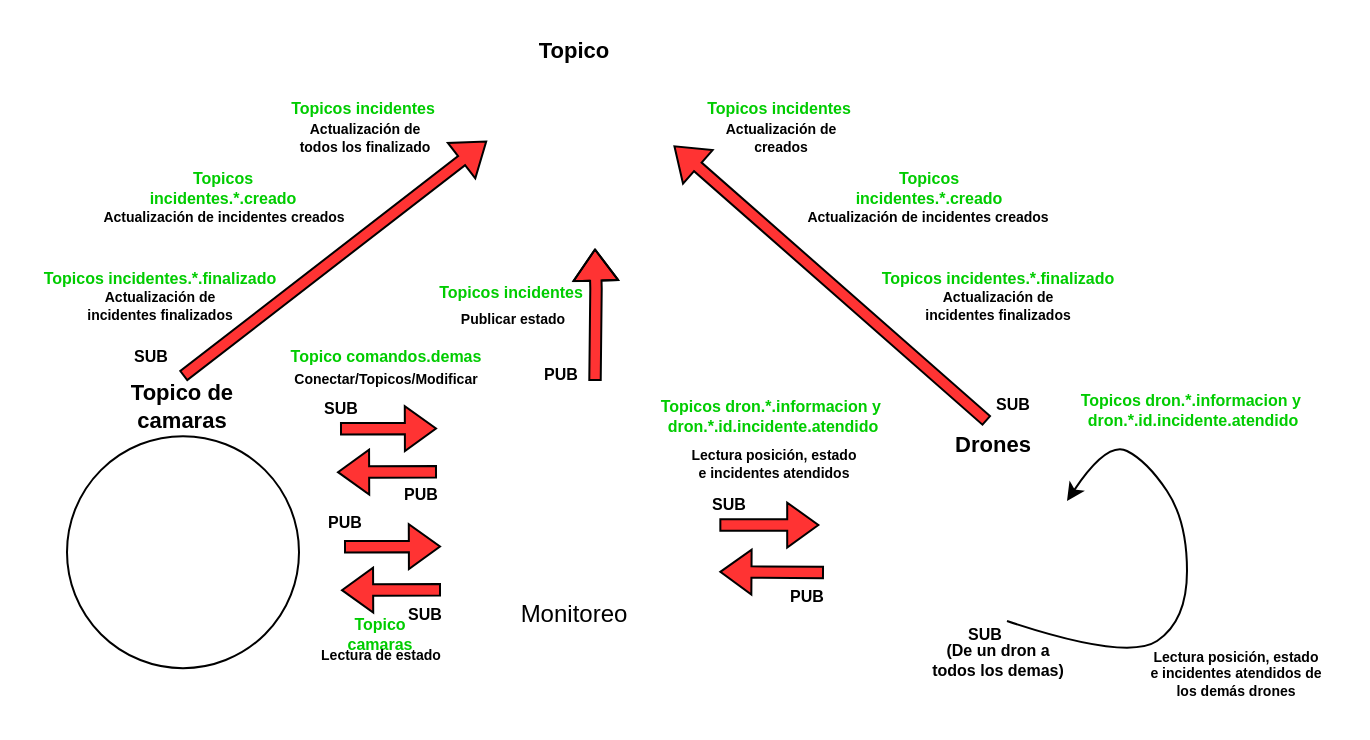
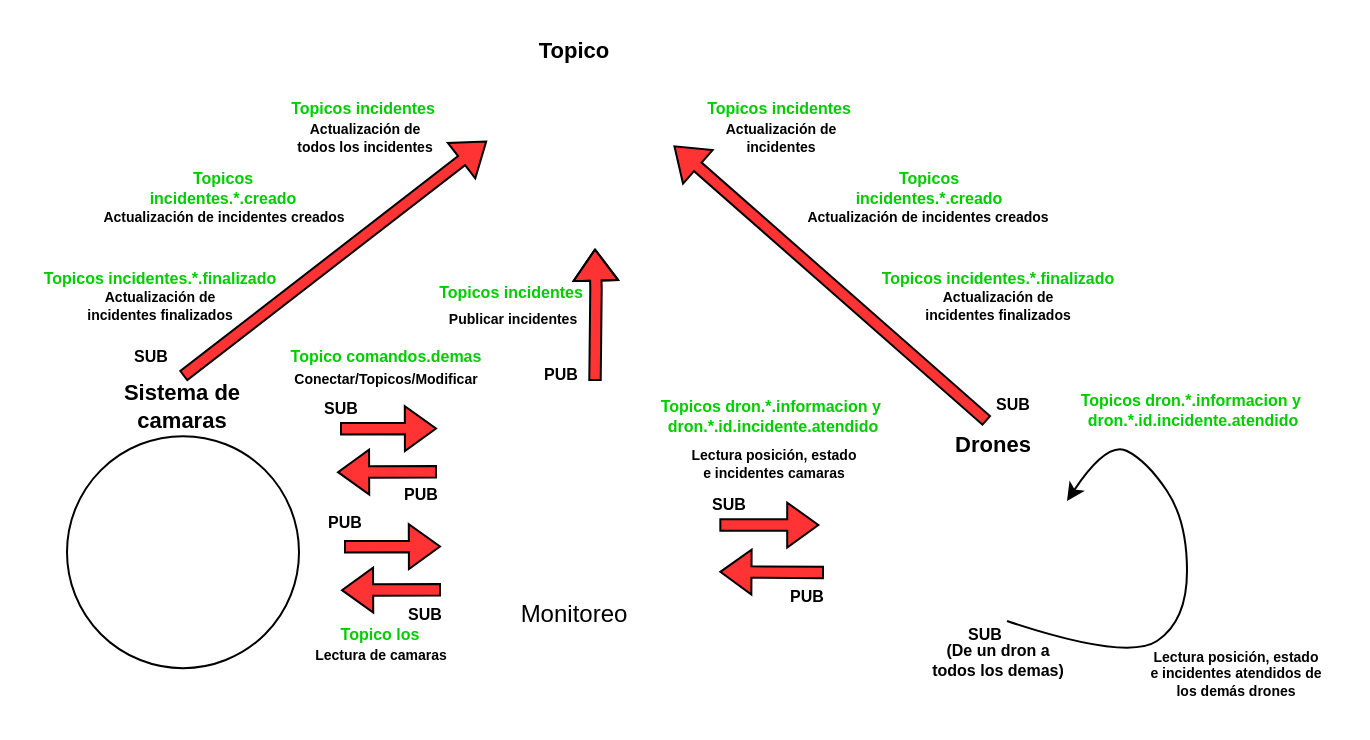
(366, 139) -> (366, 139)
(782, 139) -> (782, 139)
(514, 321) -> (514, 321)
(183, 407) -> (183, 407)
(775, 465) -> (775, 465)
(381, 635) -> (381, 635)
(382, 657) -> (382, 657)
